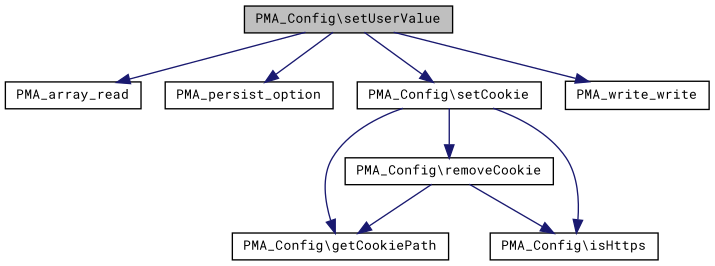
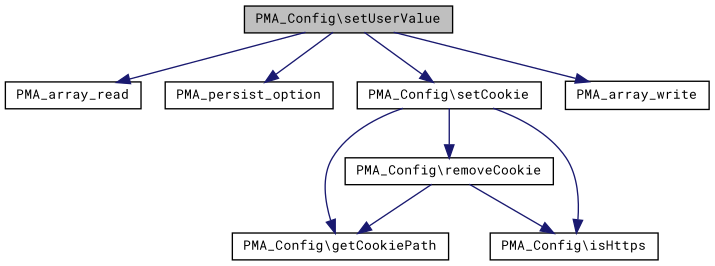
(637, 95) -> (637, 95)
